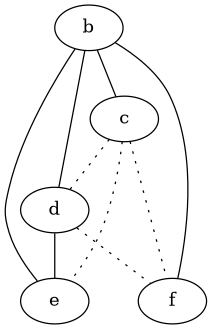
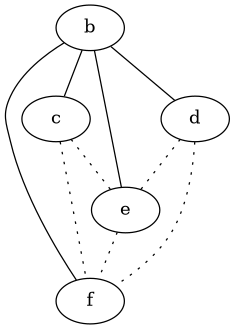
(90, 165) -> none
(55, 256) -> (160, 165)
none -> (108, 256)
